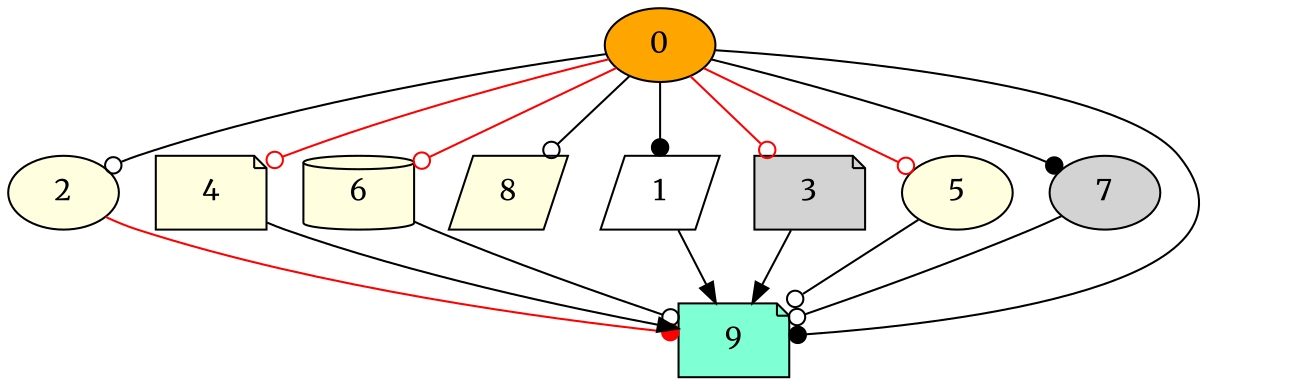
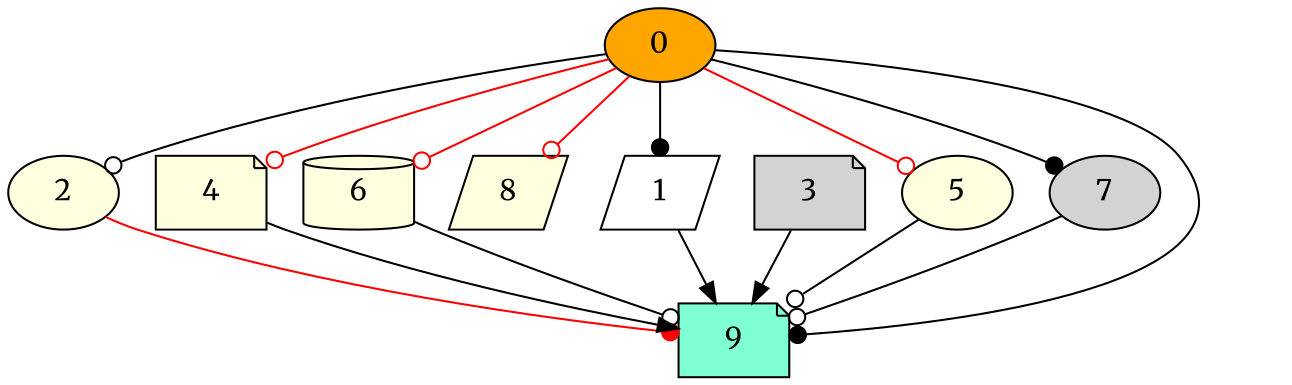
(593, 110) -> (593, 110)
(726, 110) -> none
